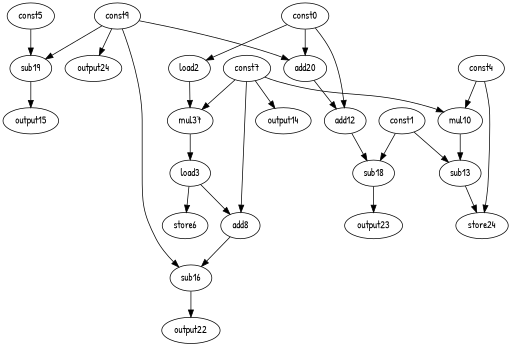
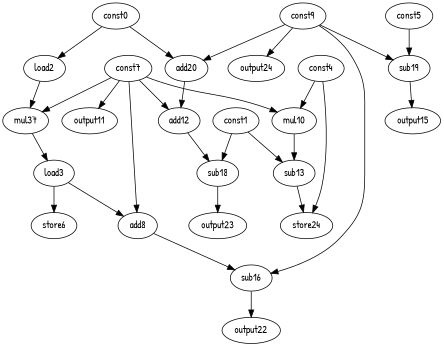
(335, 62) -> (151, 92)
(283, 121) -> (90, 121)
